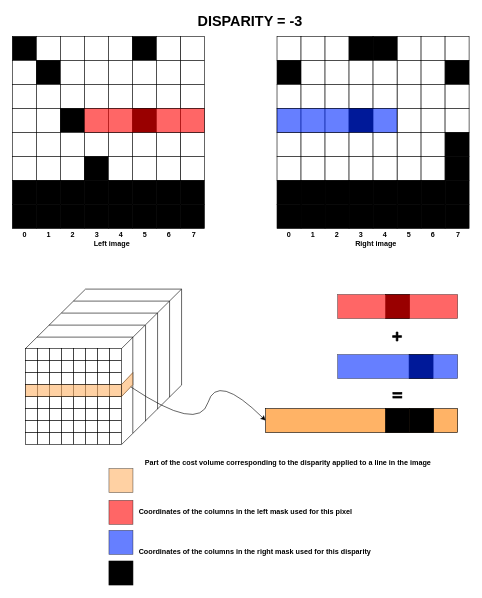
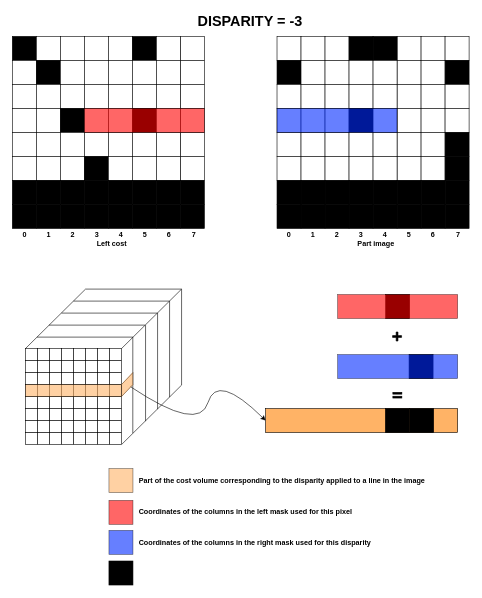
(112, 243) -> (112, 243)
(376, 243) -> (376, 243)
(300, 462) -> (294, 480)
(265, 551) -> (265, 542)
